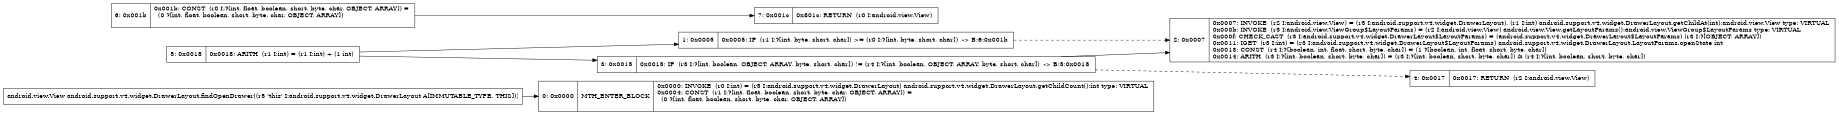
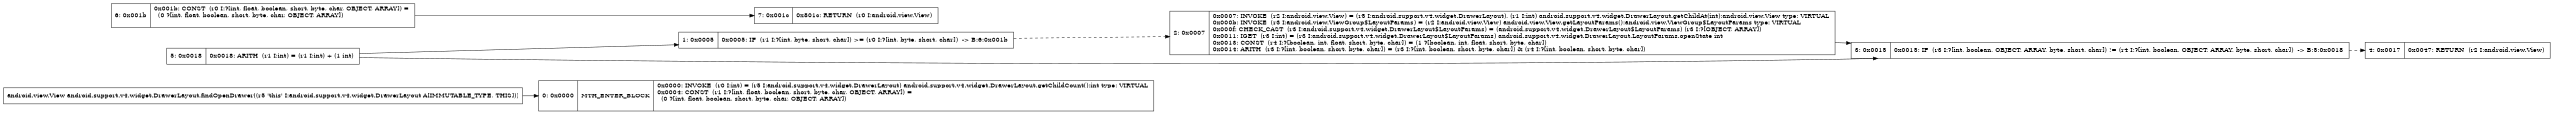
(1113, 55) -> (1841, 43)
(1522, 78) -> (2477, 50)
